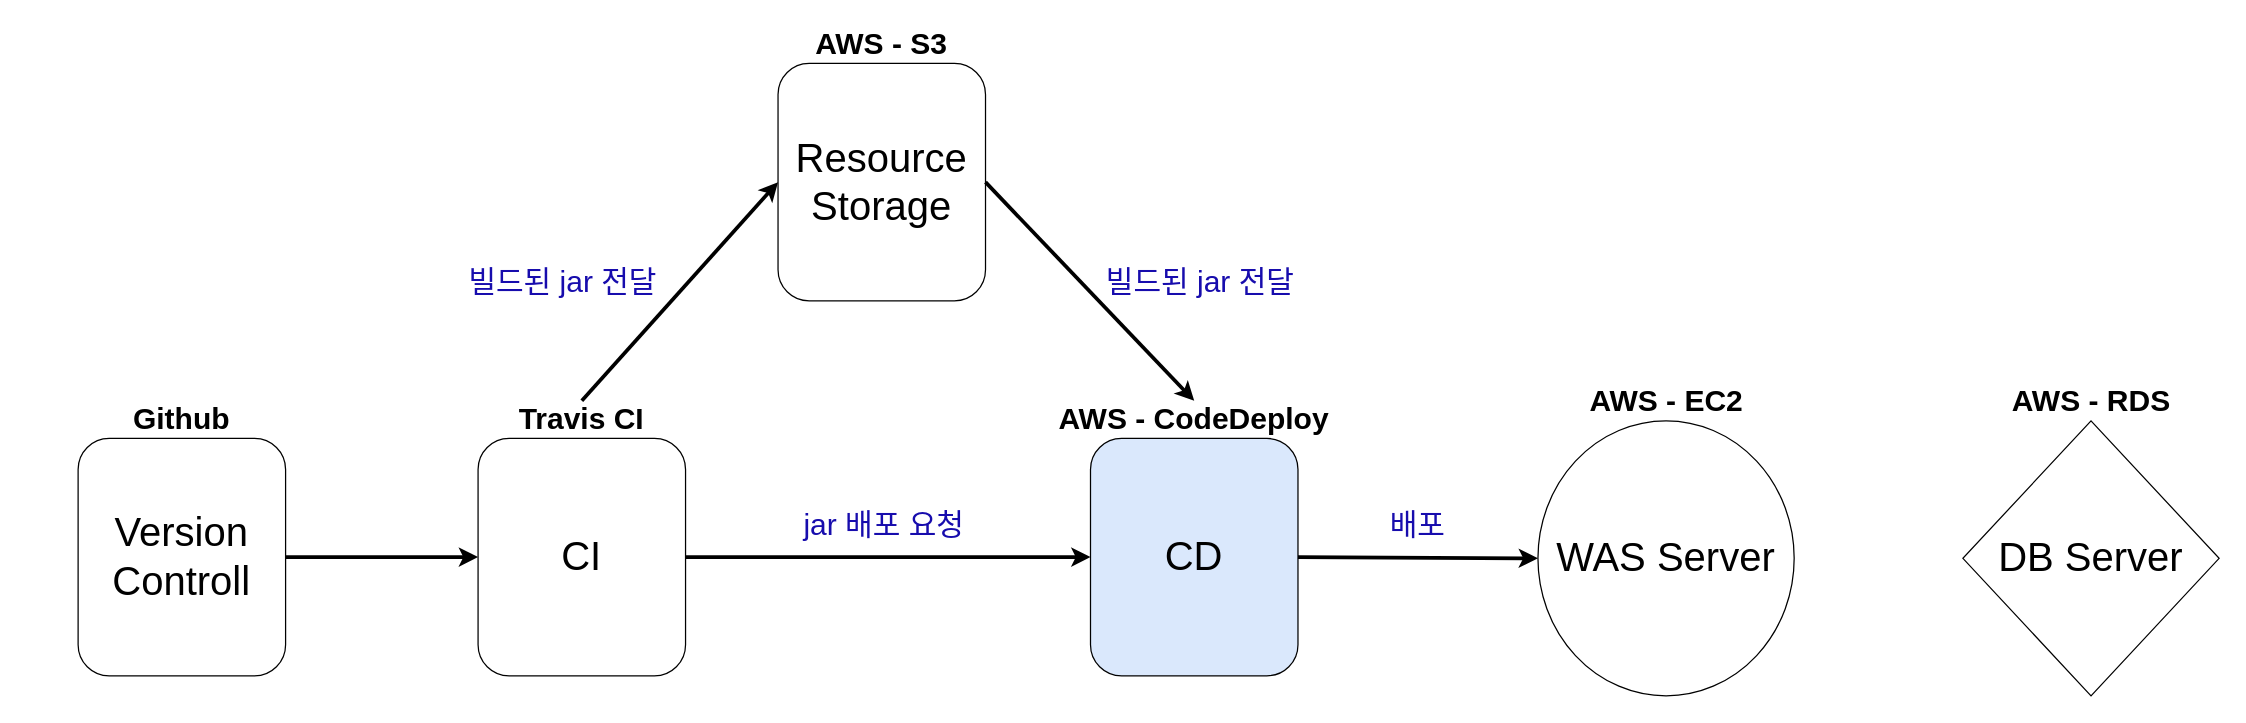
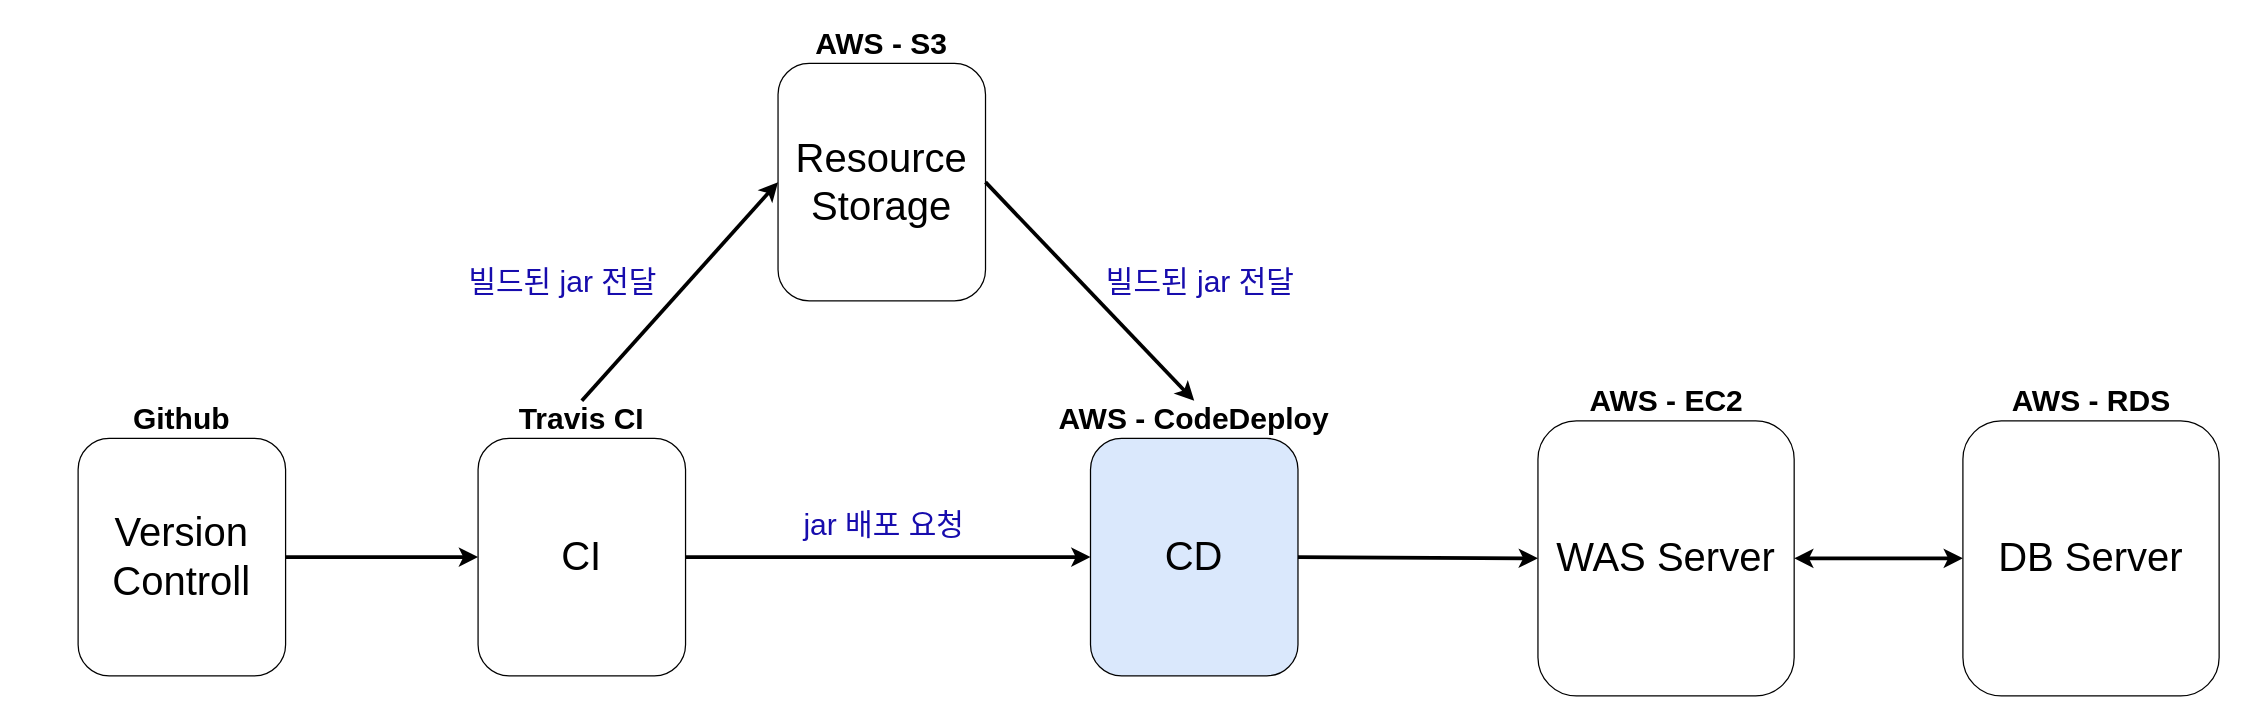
(1418, 526) -> none
(1666, 558) -> (1666, 558)
none -> (1878, 558)
(2091, 558) -> (2091, 558)
